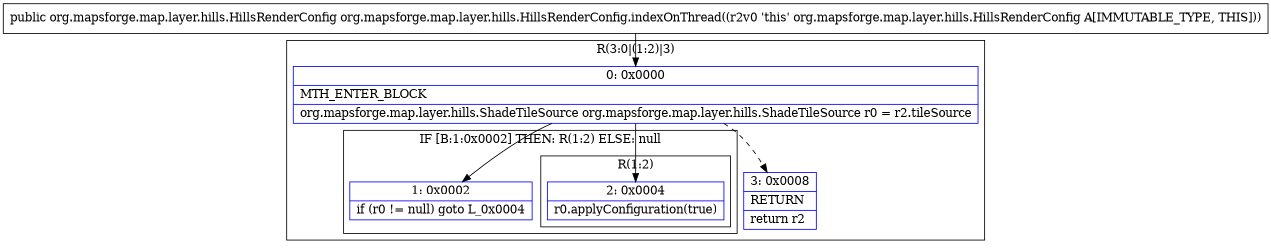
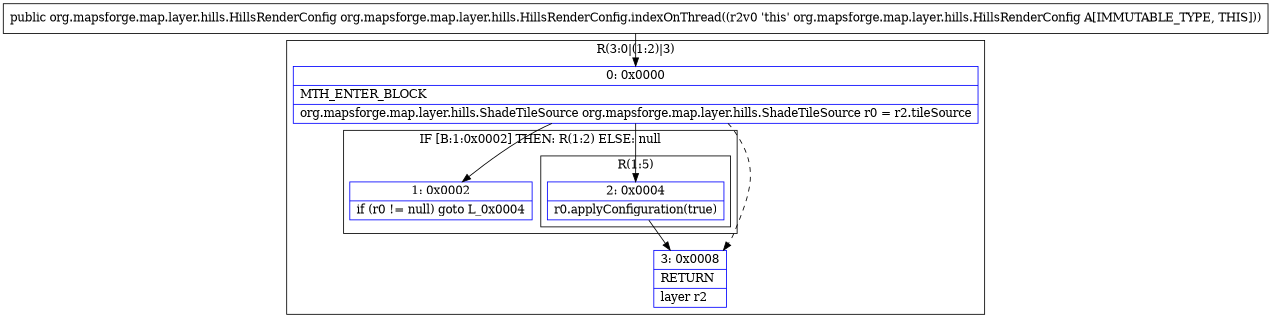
(636, 165) -> (636, 165)
(778, 219) -> (684, 297)
none -> (657, 232)
